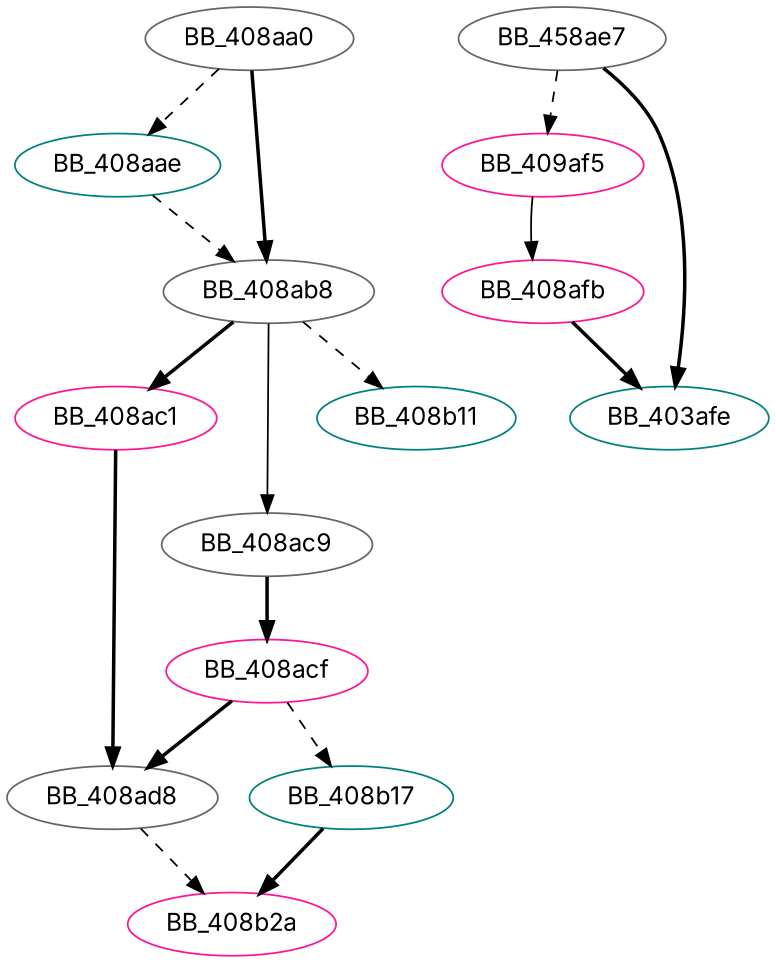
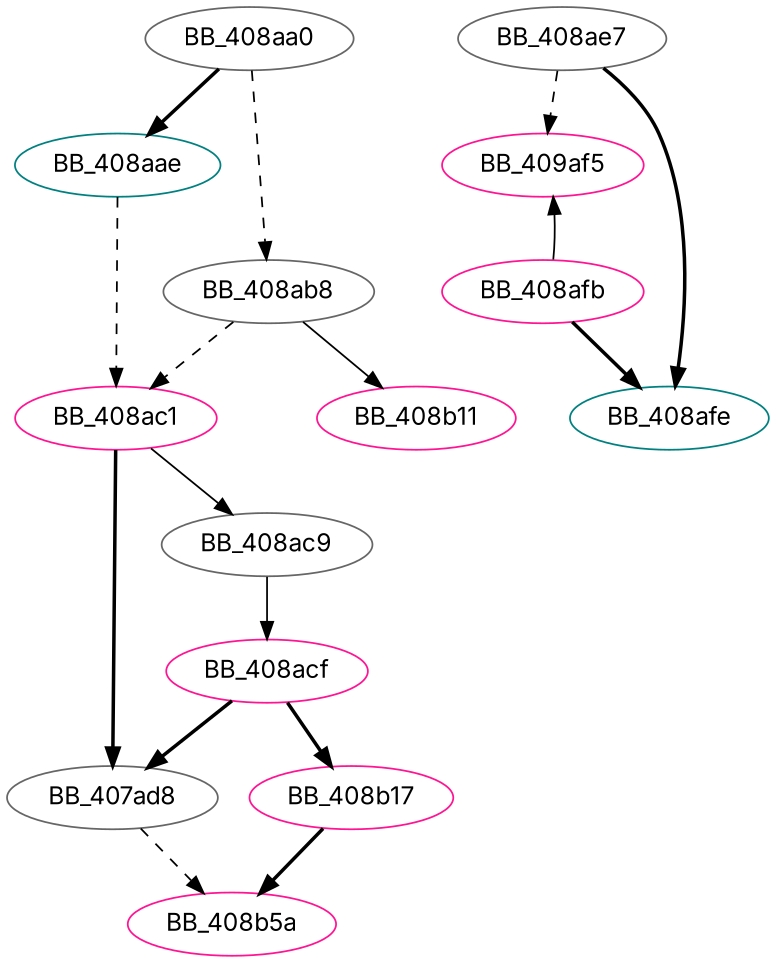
(562, 39) -> (562, 39)
(190, 96) -> (190, 96)
(258, 156) -> (258, 156)
(531, 219) -> (555, 237)
(186, 223) -> (117, 283)
(336, 349) -> (336, 349)
(199, 350) -> (199, 350)
(268, 409) -> (185, 476)
(416, 418) -> (416, 418)
(669, 418) -> (669, 418)
(267, 599) -> (267, 599)
(304, 727) -> (304, 727)
(112, 798) -> (112, 798)
(351, 798) -> (351, 798)
(232, 924) -> (232, 924)
